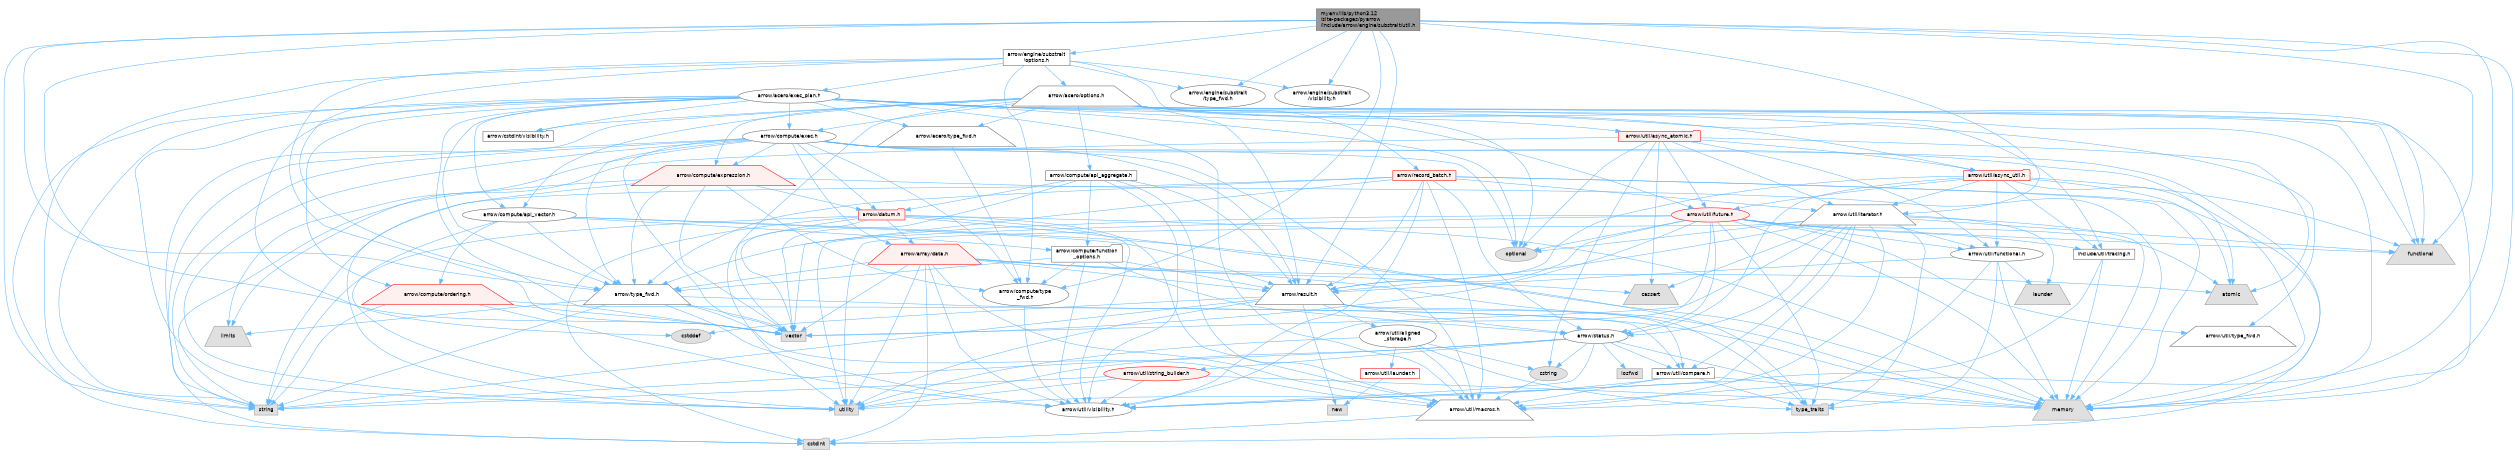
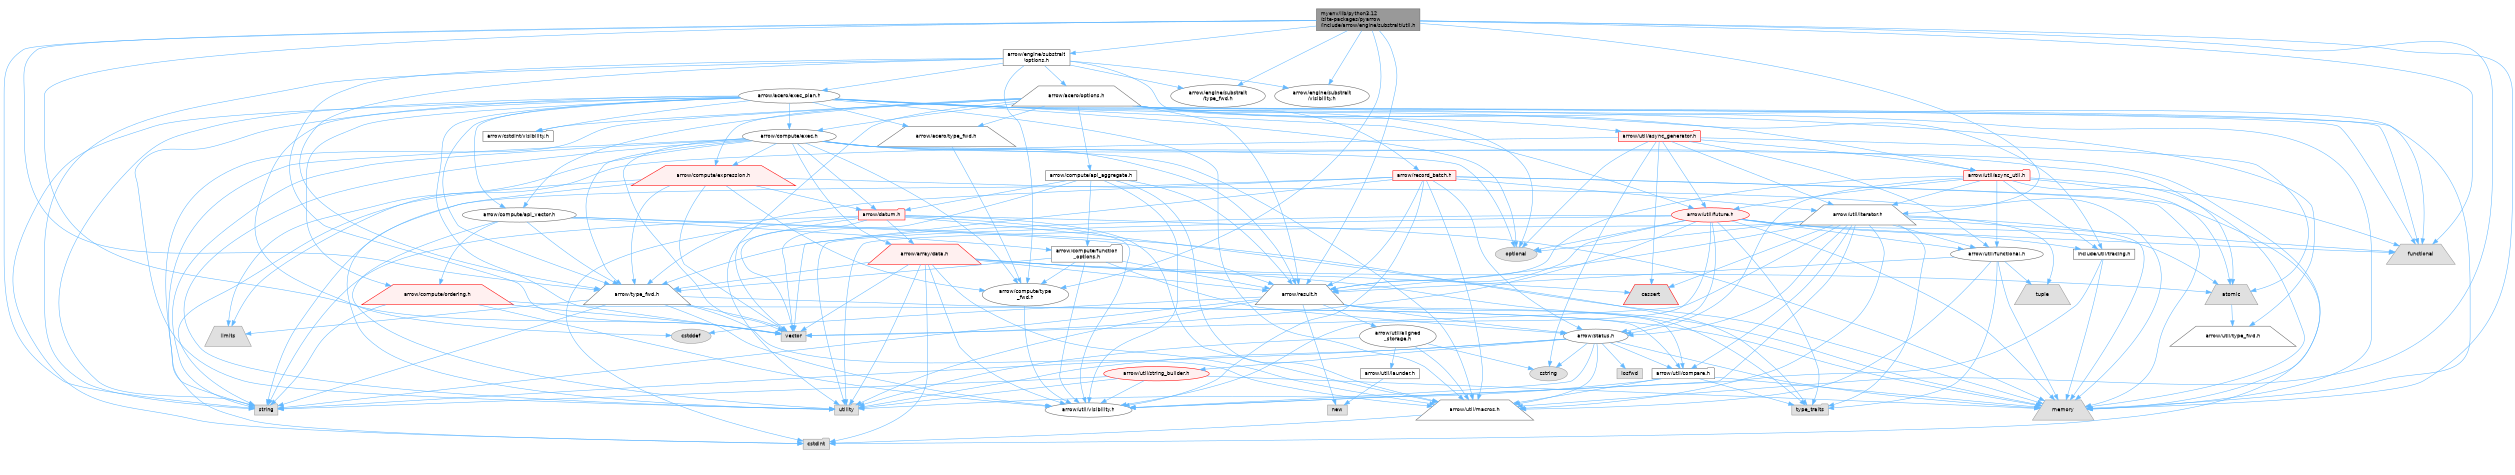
(1659, 136) -> (1659, 136)
(1958, 287) -> (2232, 313)
(1651, 295) -> (1651, 295)
(2042, 295) -> (2042, 295)
(1390, 374) -> (1390, 374)
(1519, 389) -> (1587, 383)
(1609, 395) -> none
